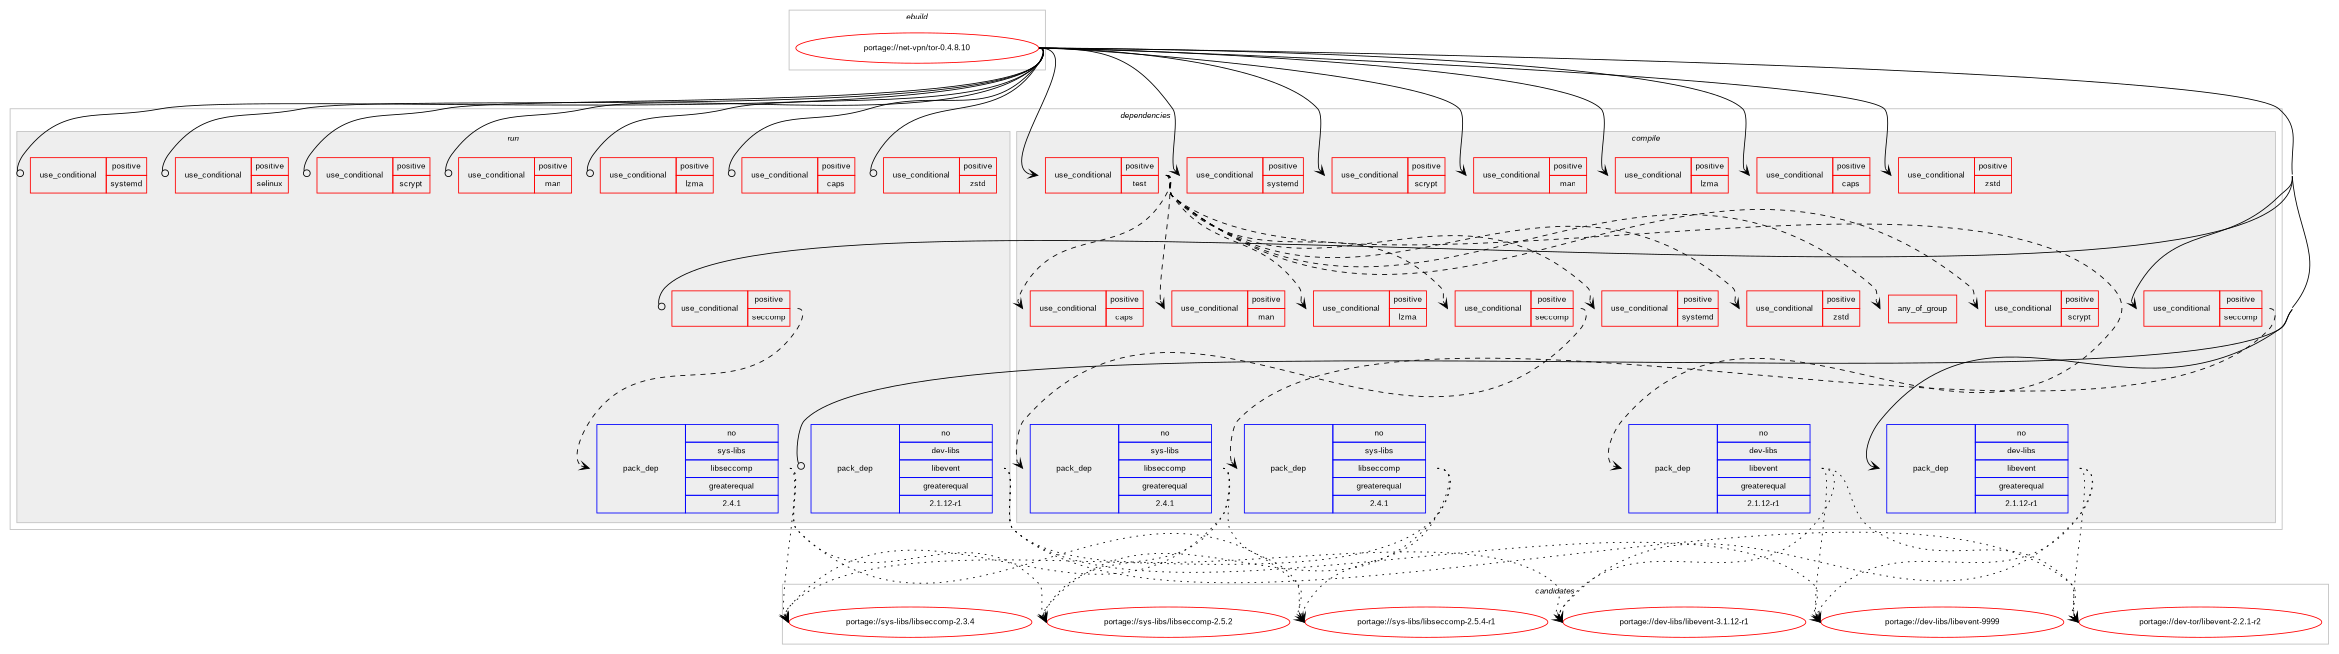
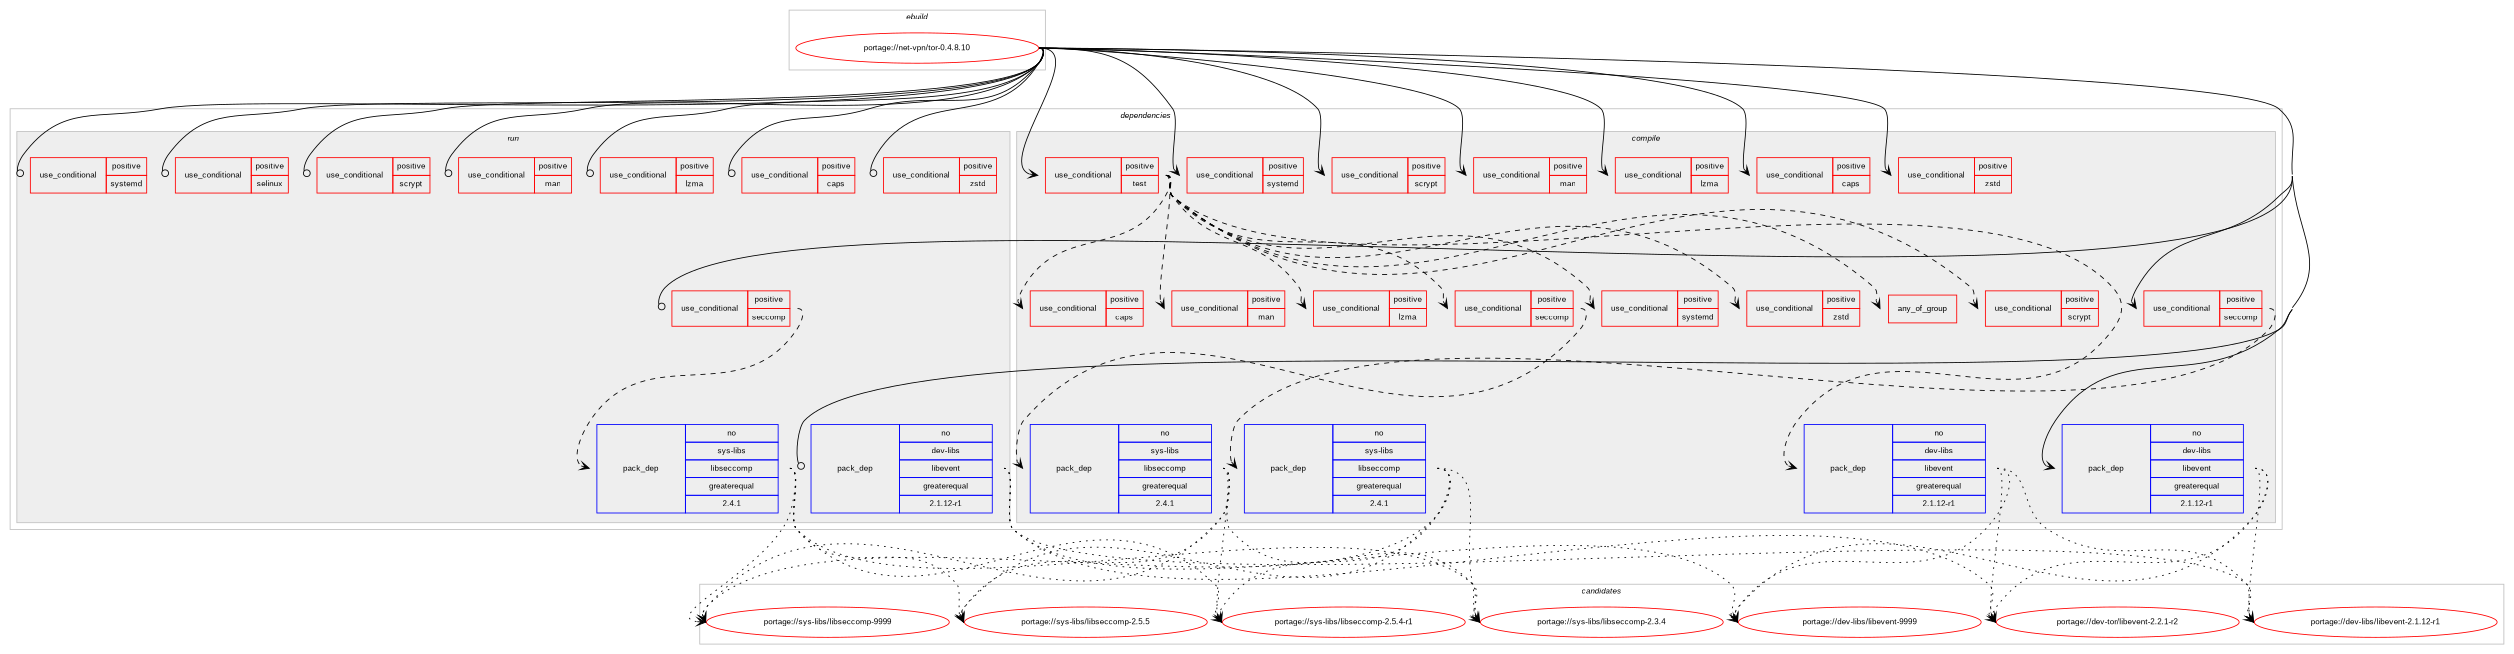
none -> (828, 622)
(1168, 622) -> (1086, 622)
(1684, 622) -> (2376, 622)
